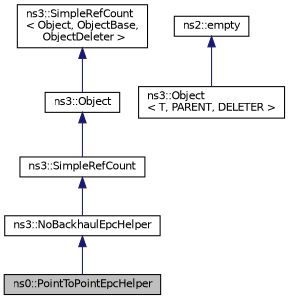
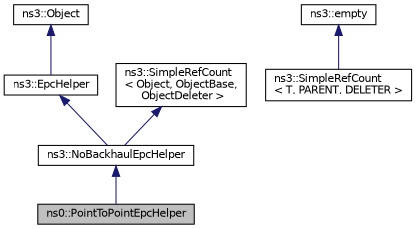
(212, 26) -> (339, 15)
(82, 75) -> (139, 130)
(212, 102) -> (339, 85)
(82, 167) -> (51, 85)
